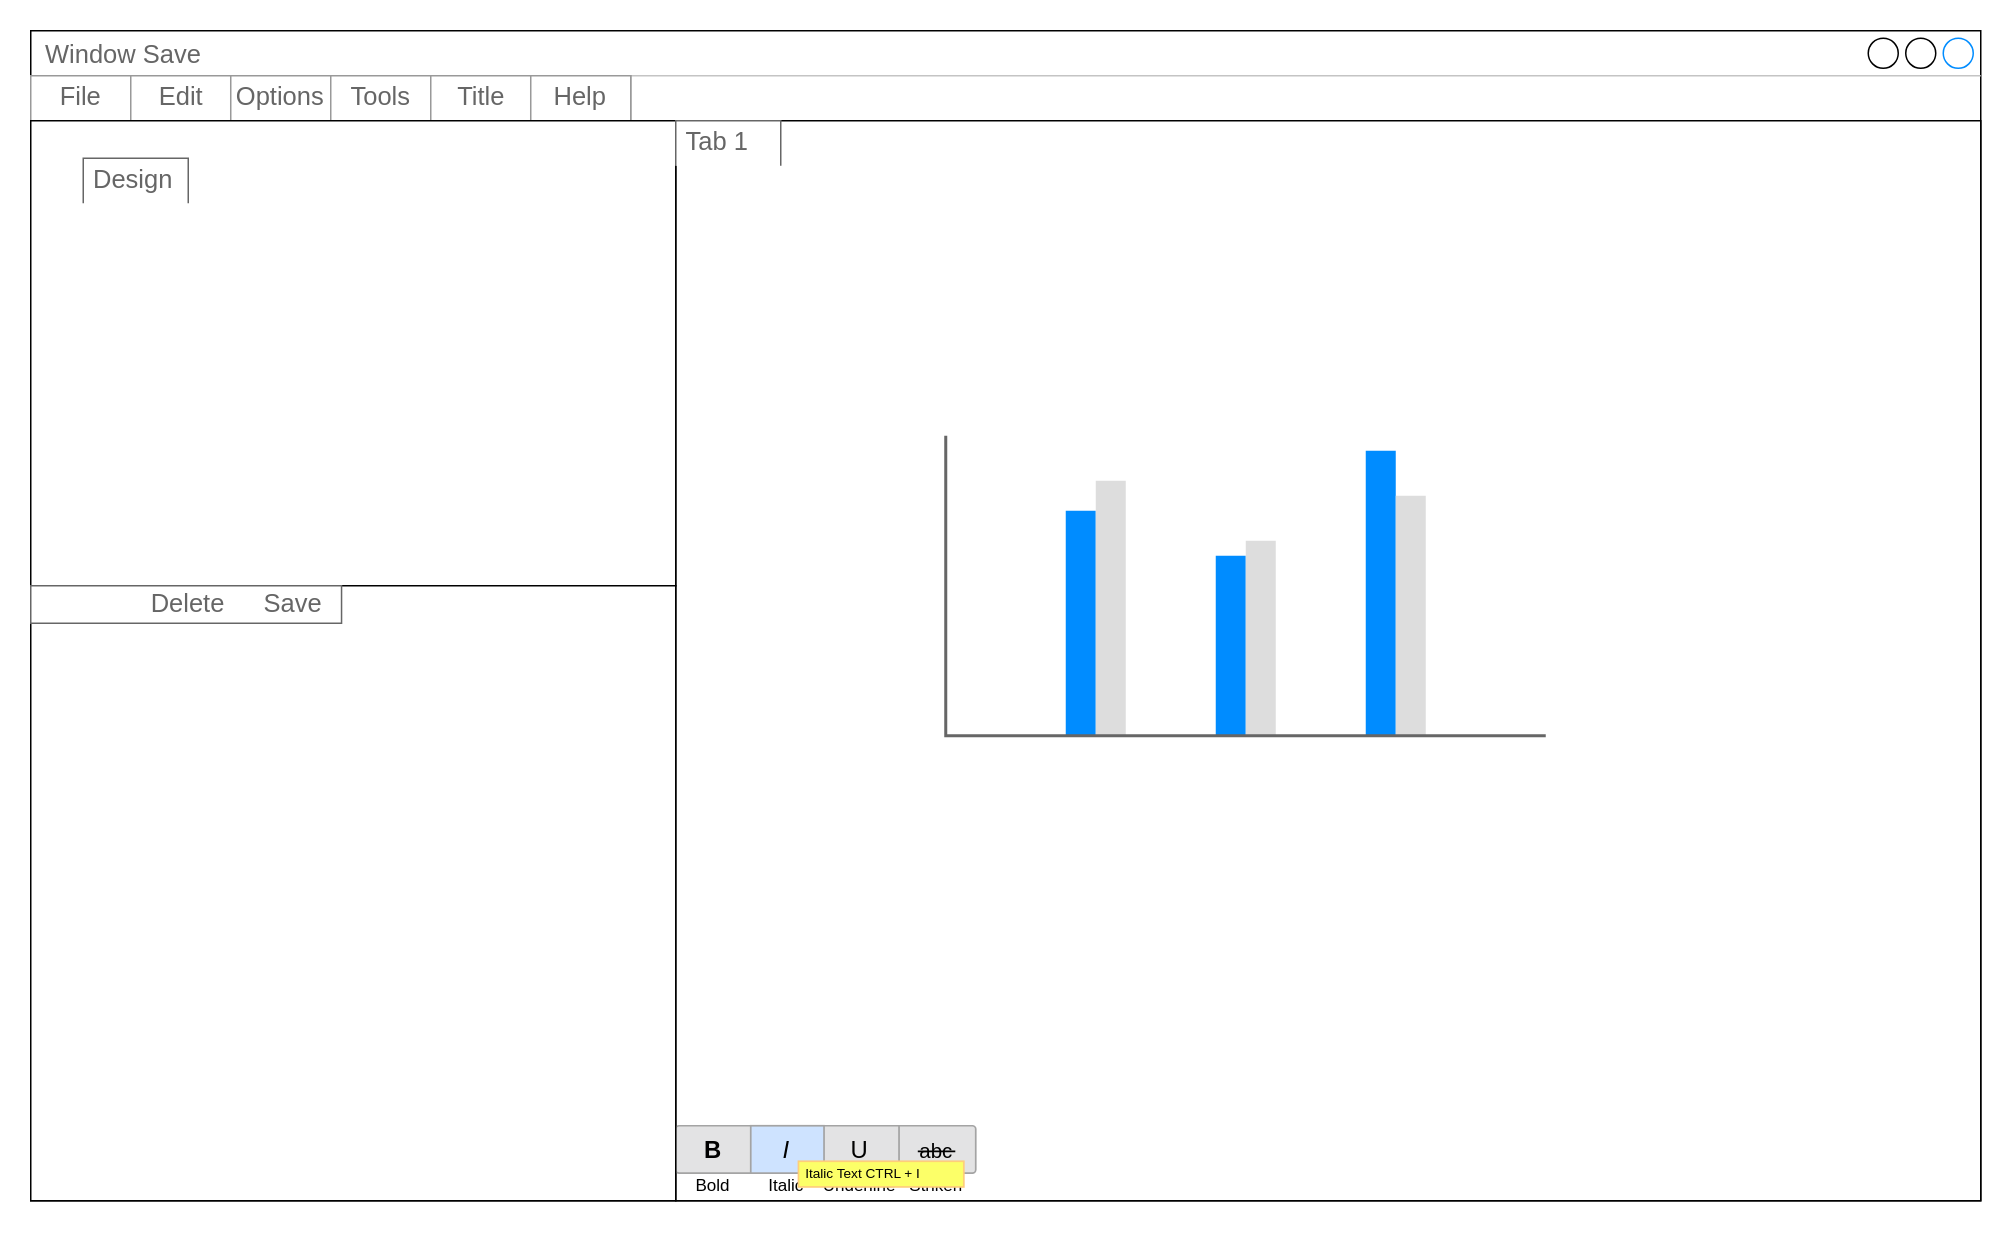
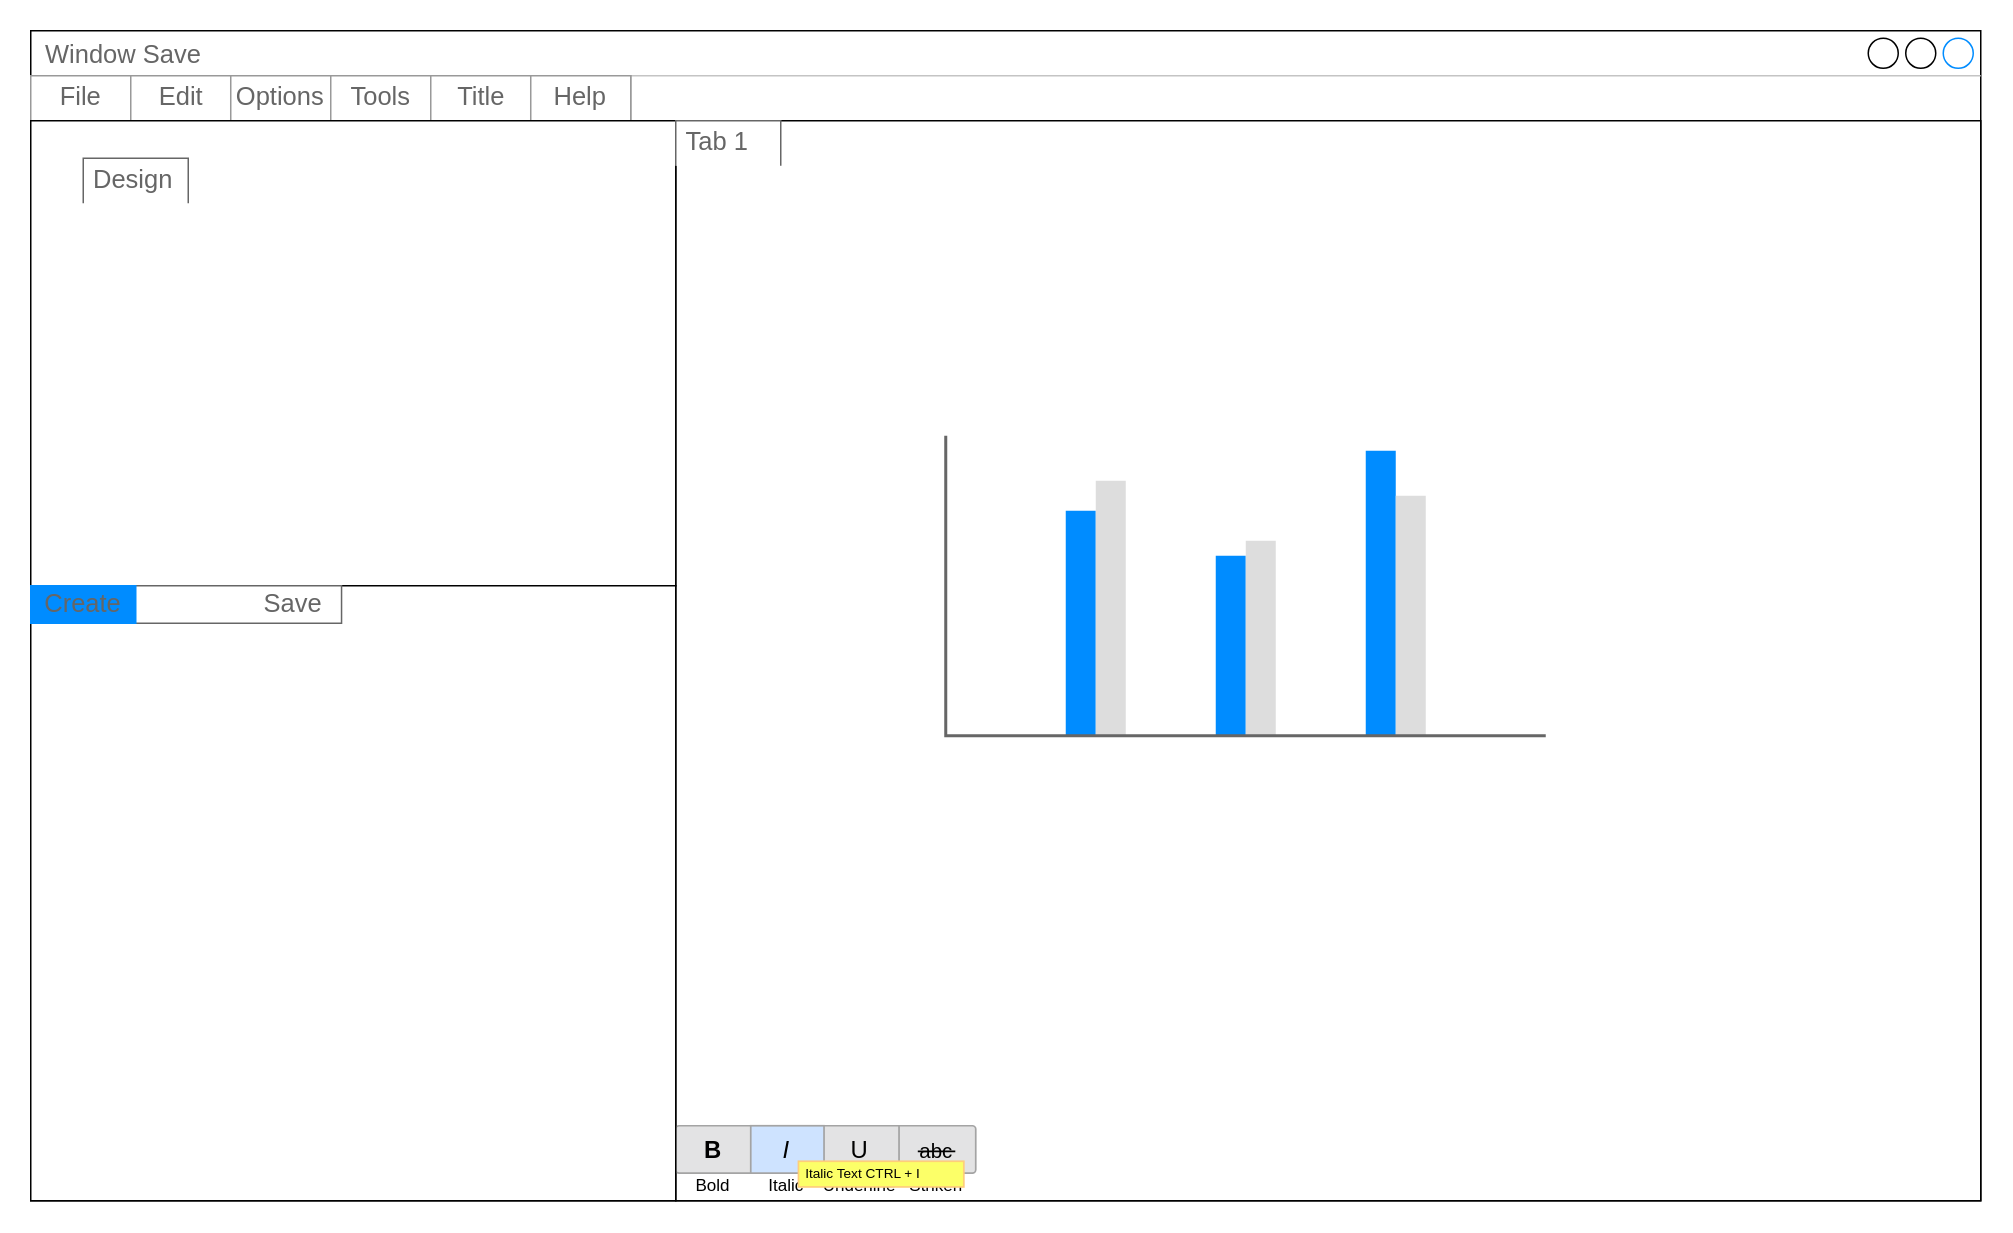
none -> (83, 605)
(188, 605) -> none
